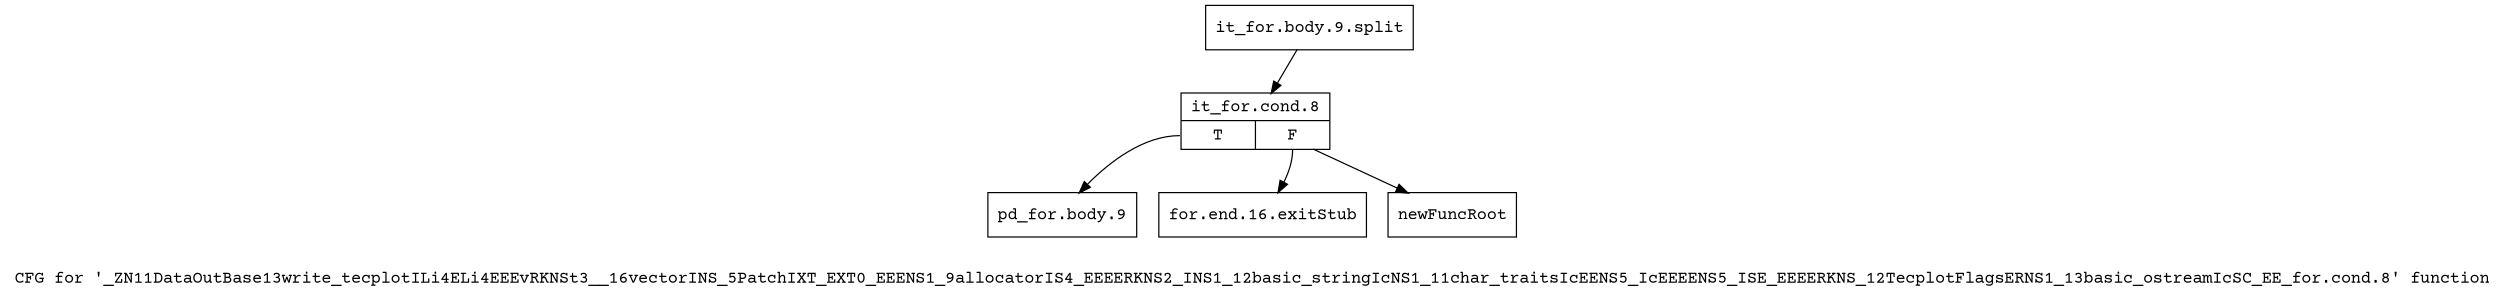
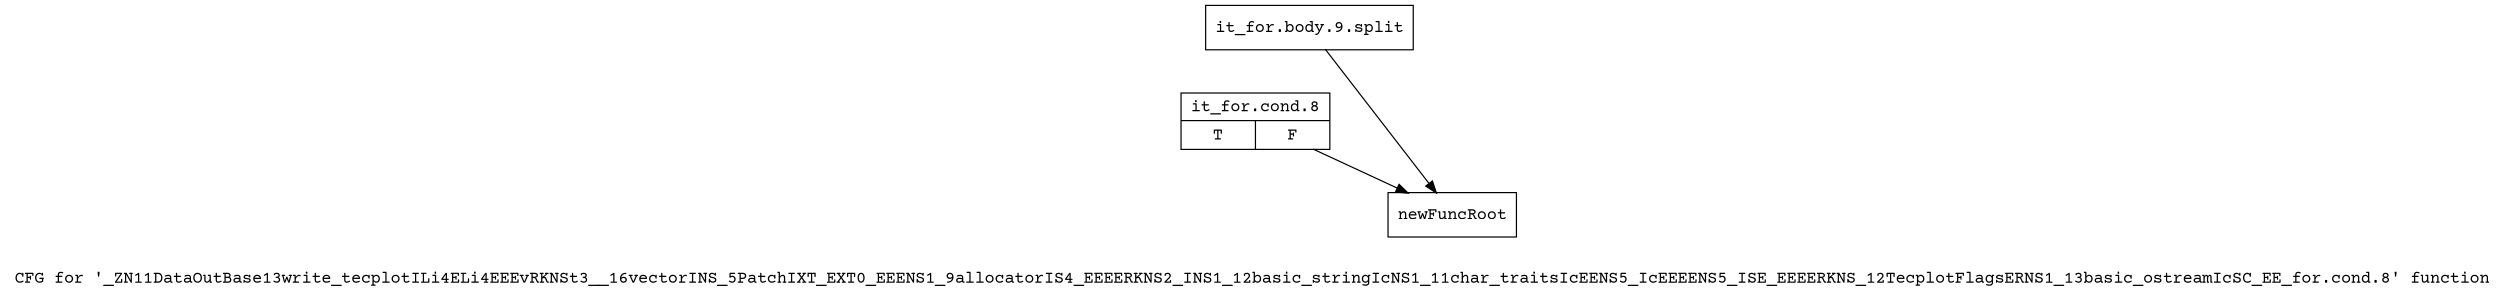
(1287, 66) -> (1377, 116)
(1062, 215) -> none
(1263, 215) -> none
